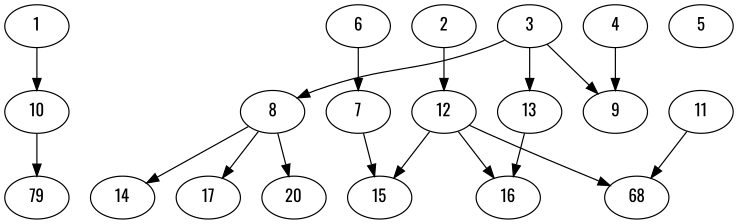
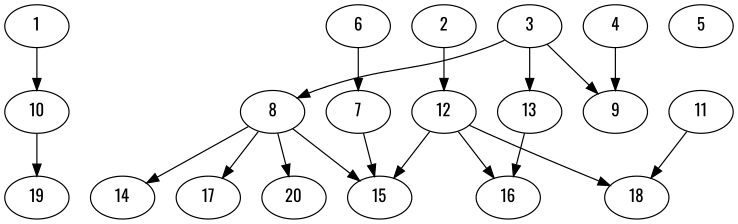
none -> (321, 151)
(37, 198) -> (37, 198)
(637, 198) -> (637, 198)
